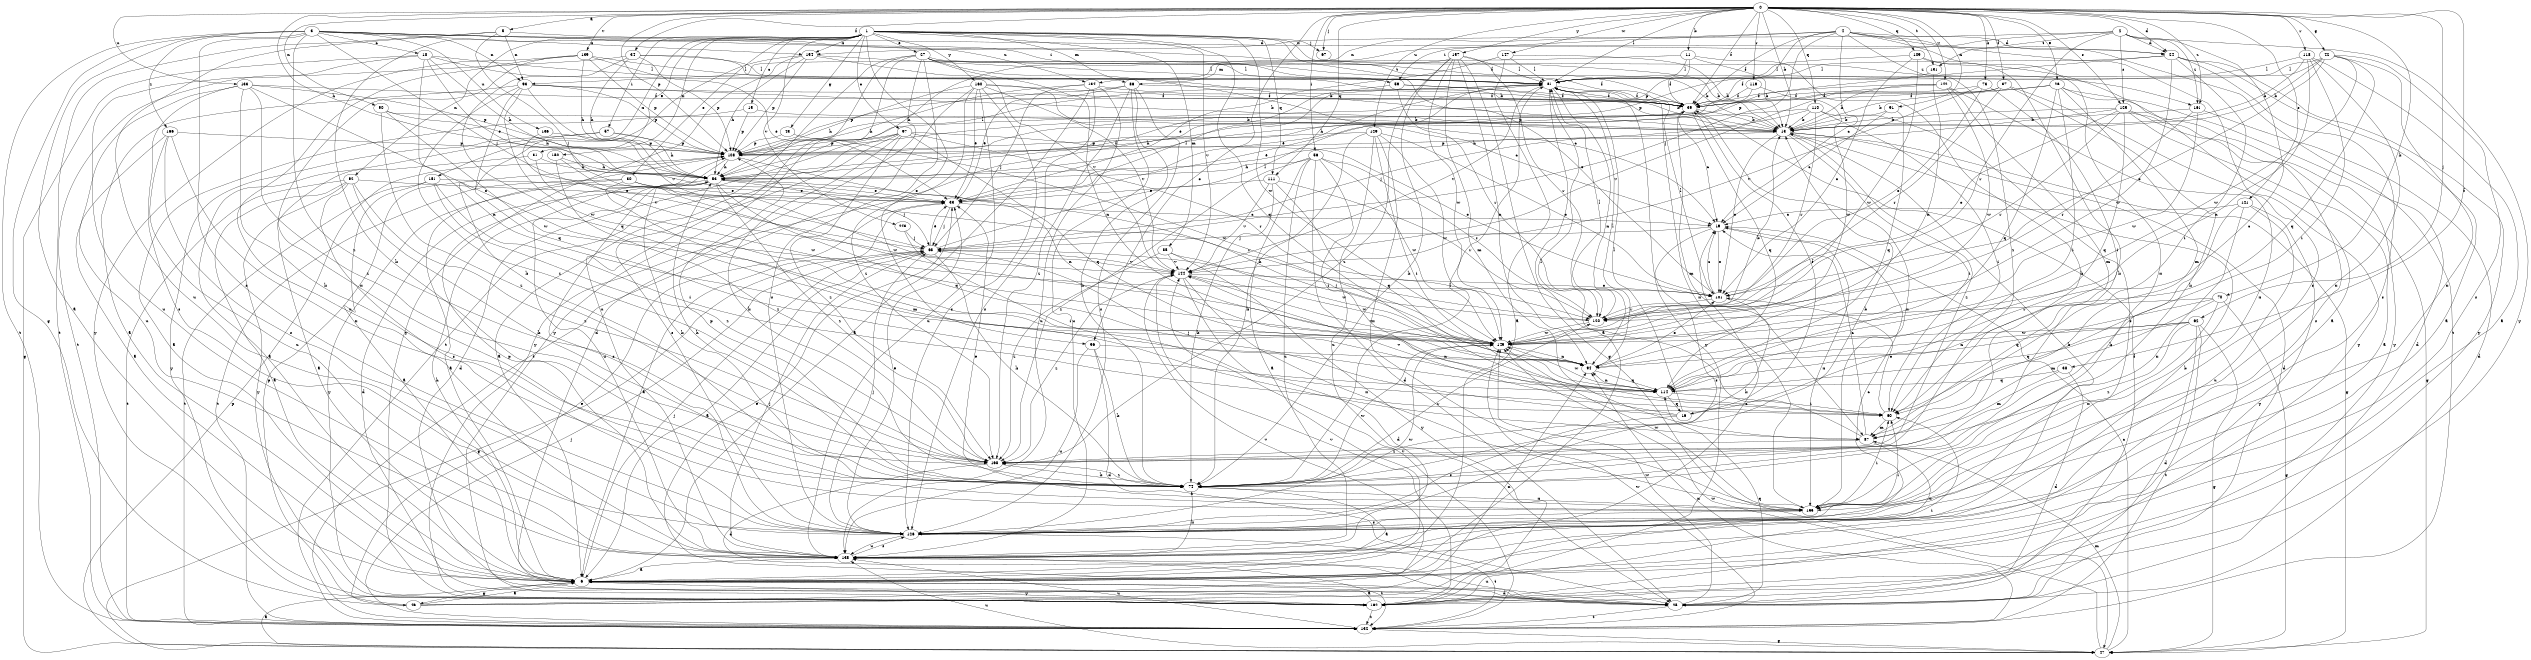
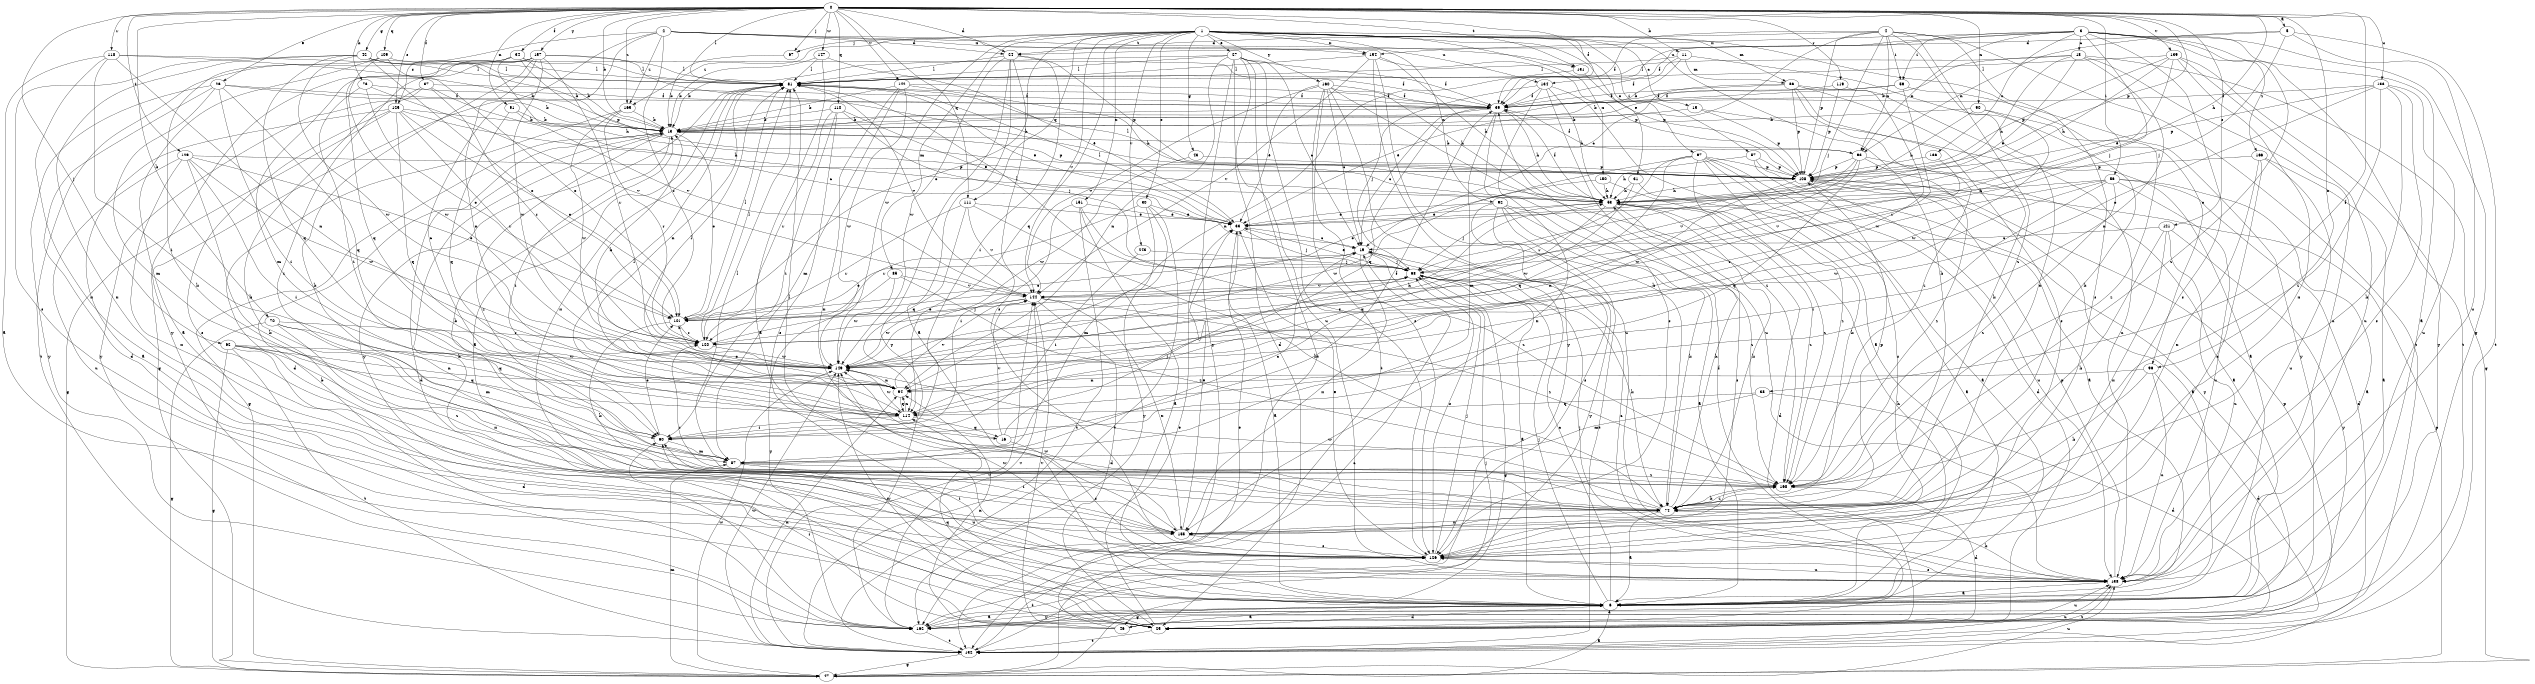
(2197, 108) -> (628, 108)
(1153, 109) -> (1264, 143)
